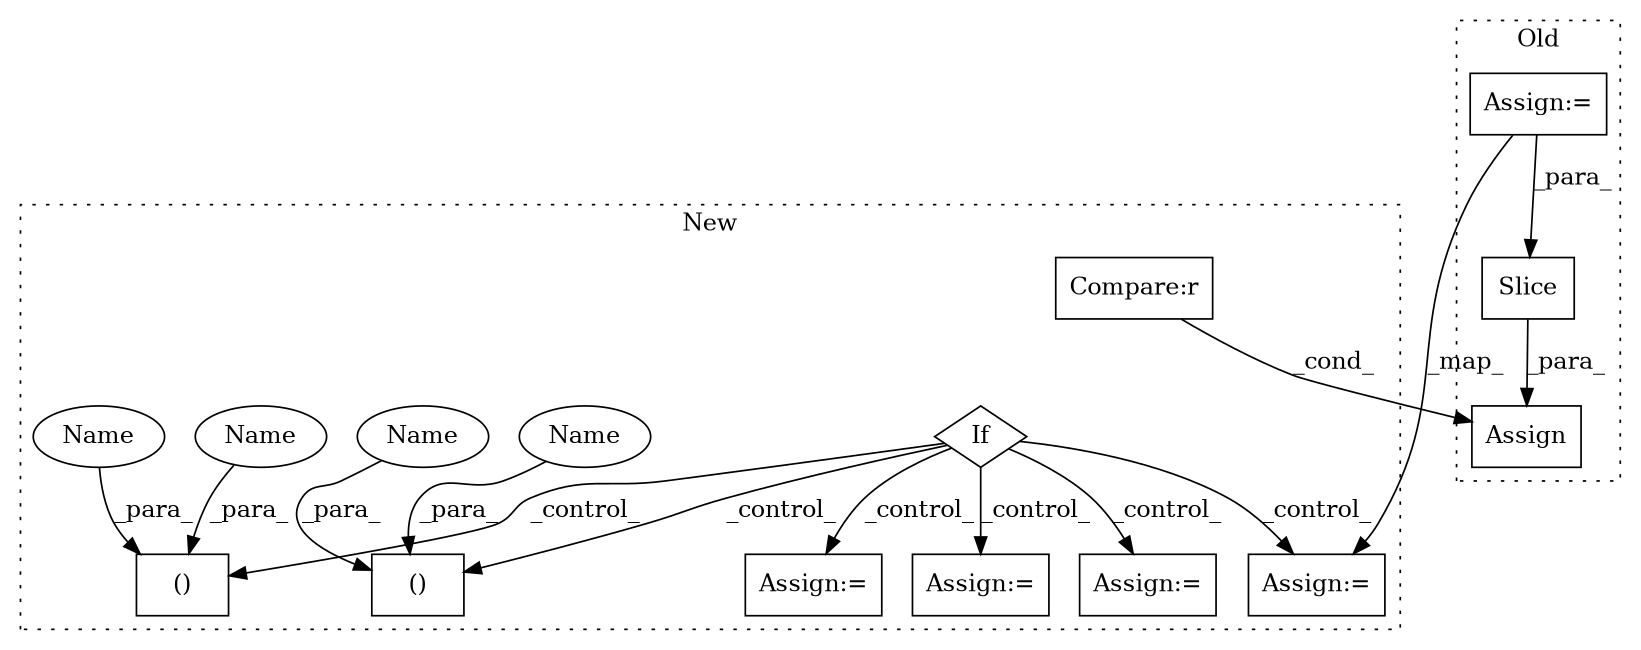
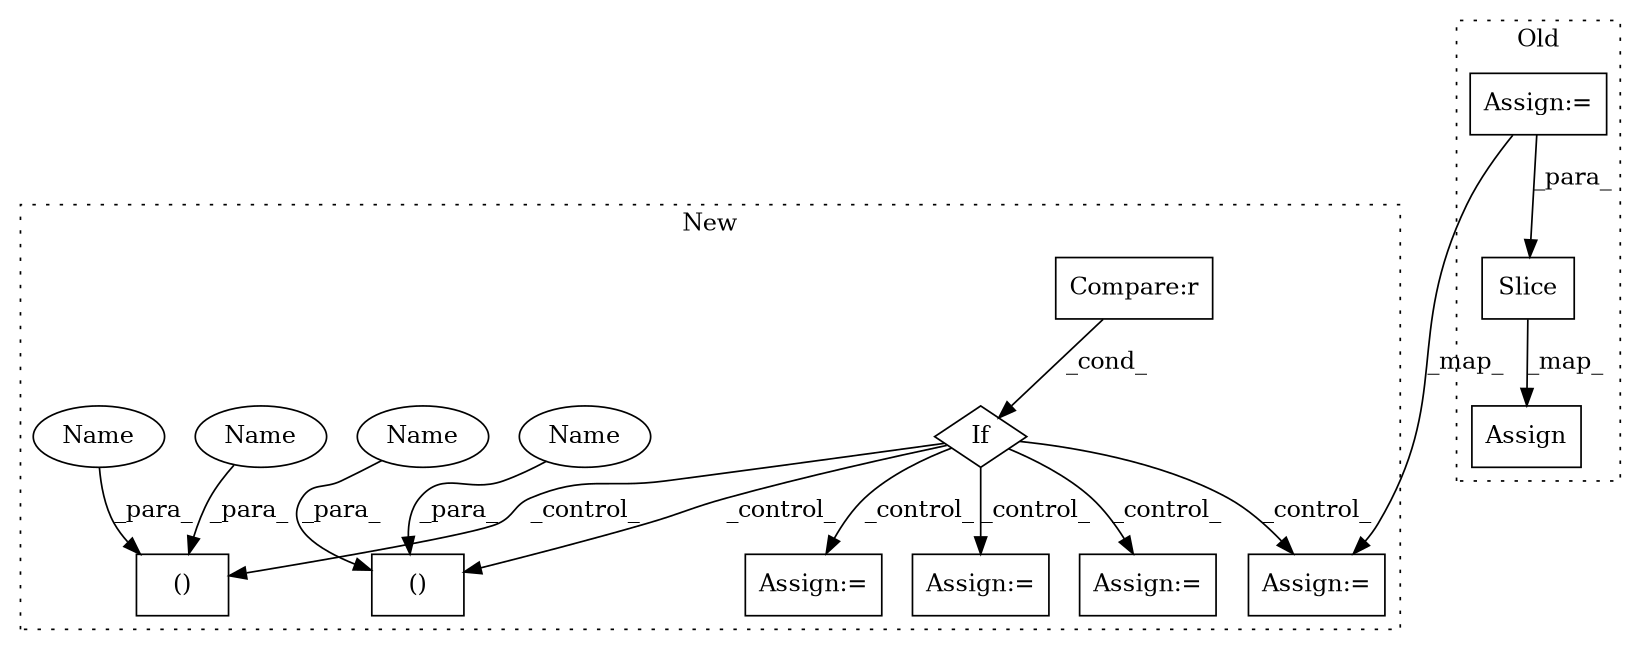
(1566, 362) -> (1566, 362)
(1313, 381) -> (1057, 363)
